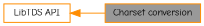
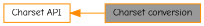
(37, 13) -> (37, 13)
